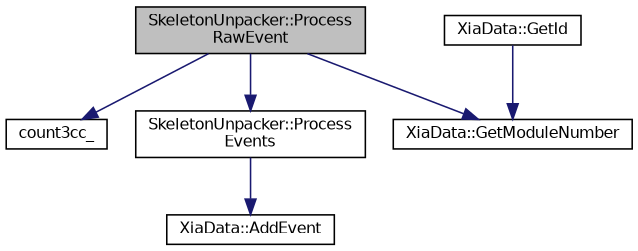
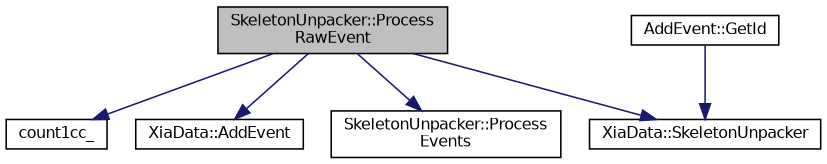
(513, 30) -> (705, 30)
(57, 134) -> (57, 134)
(513, 134) -> (705, 134)
(251, 178) -> (277, 81)
